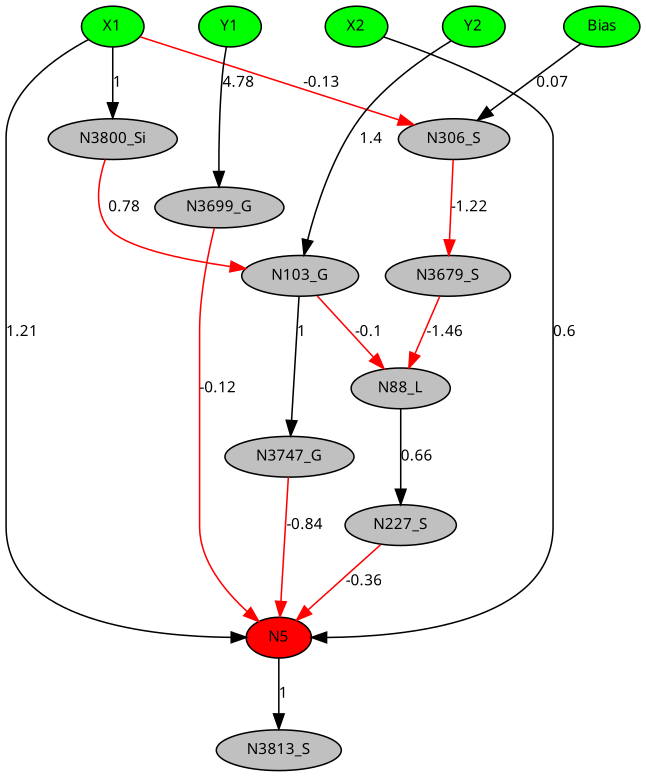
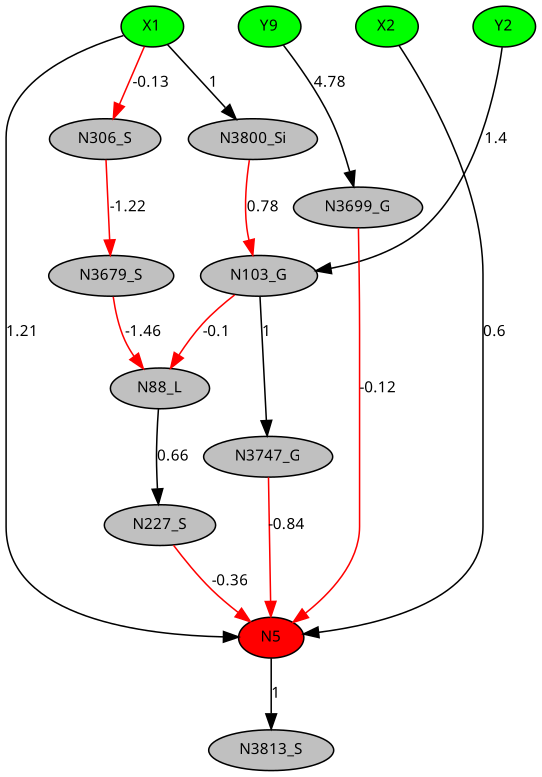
(230, 27) -> (270, 27)
(602, 27) -> none
